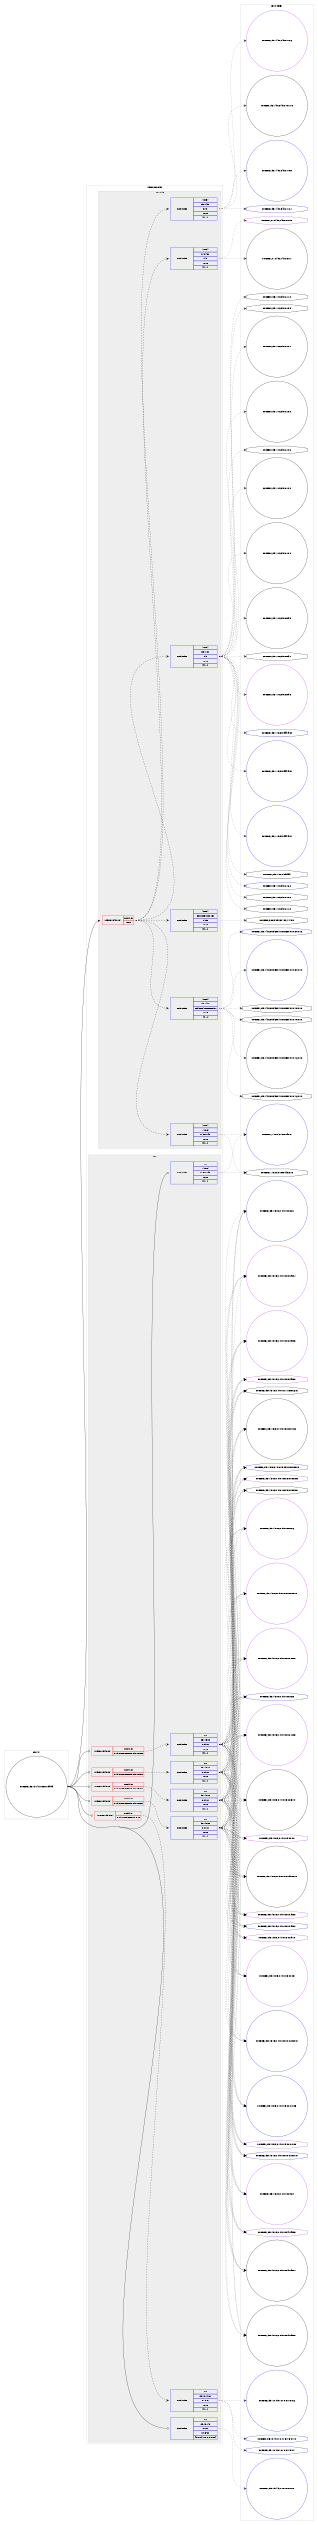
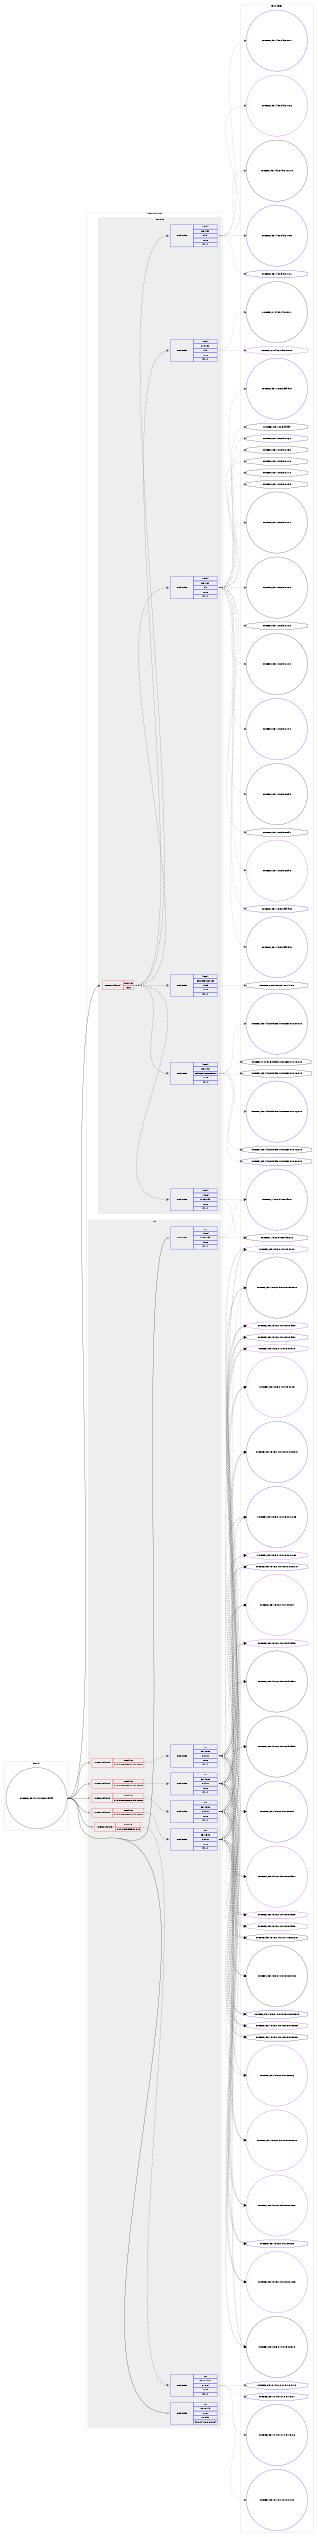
none -> (277, 41)
(277, 553) -> (277, 729)
(277, 1008) -> (277, 1062)
(277, 1058) -> (277, 1112)
(277, 1341) -> (277, 1915)
